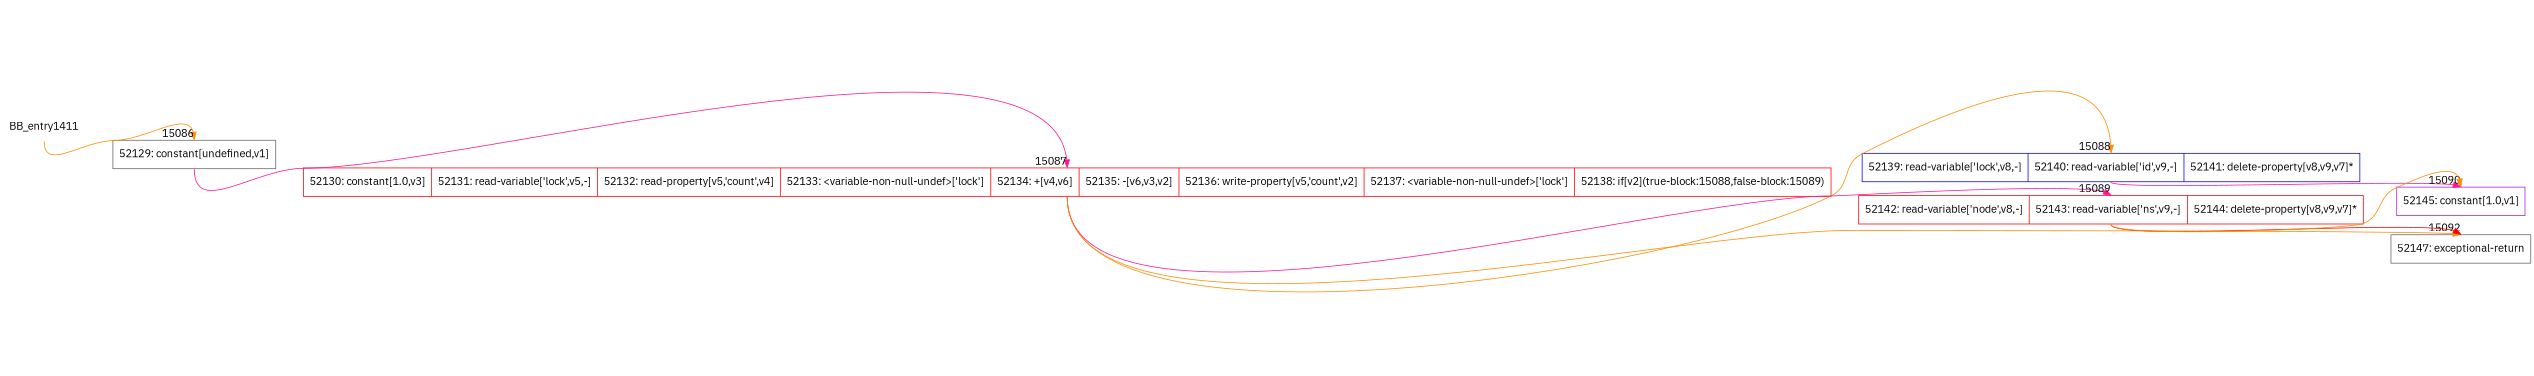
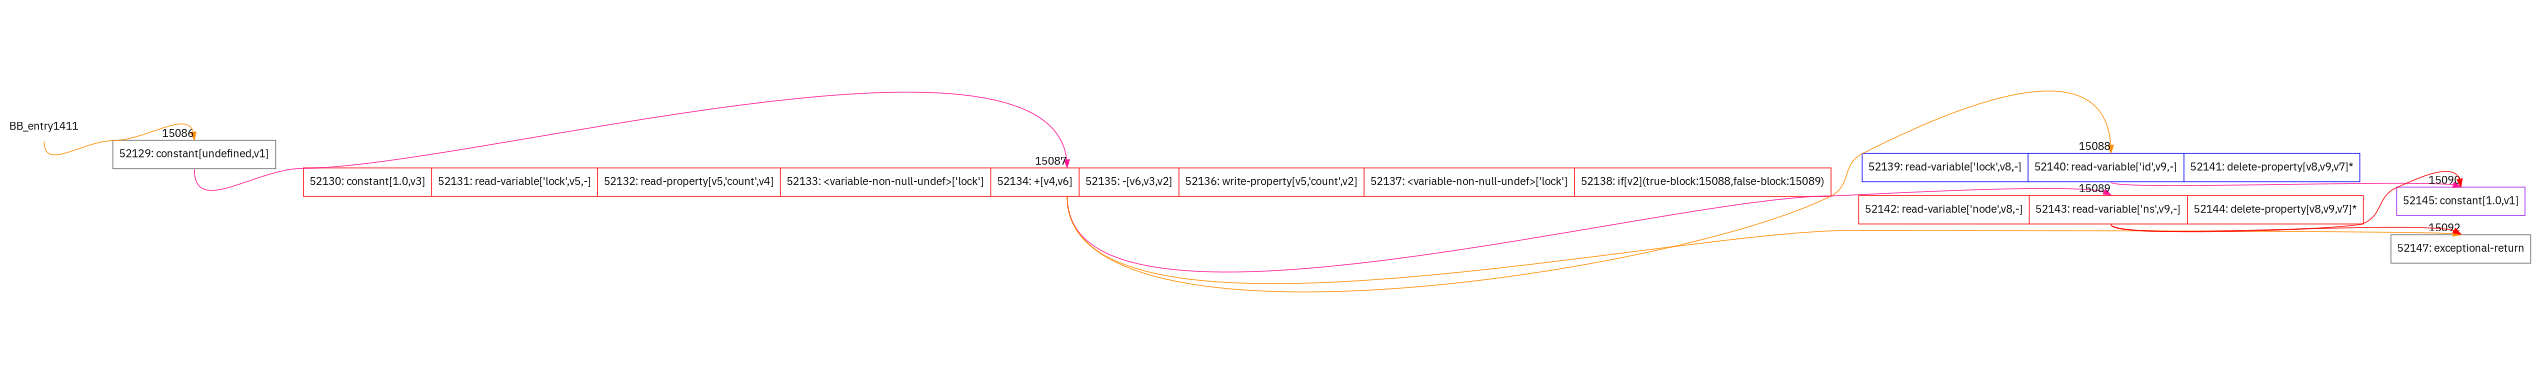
(2370, 220) -> (2370, 220)
